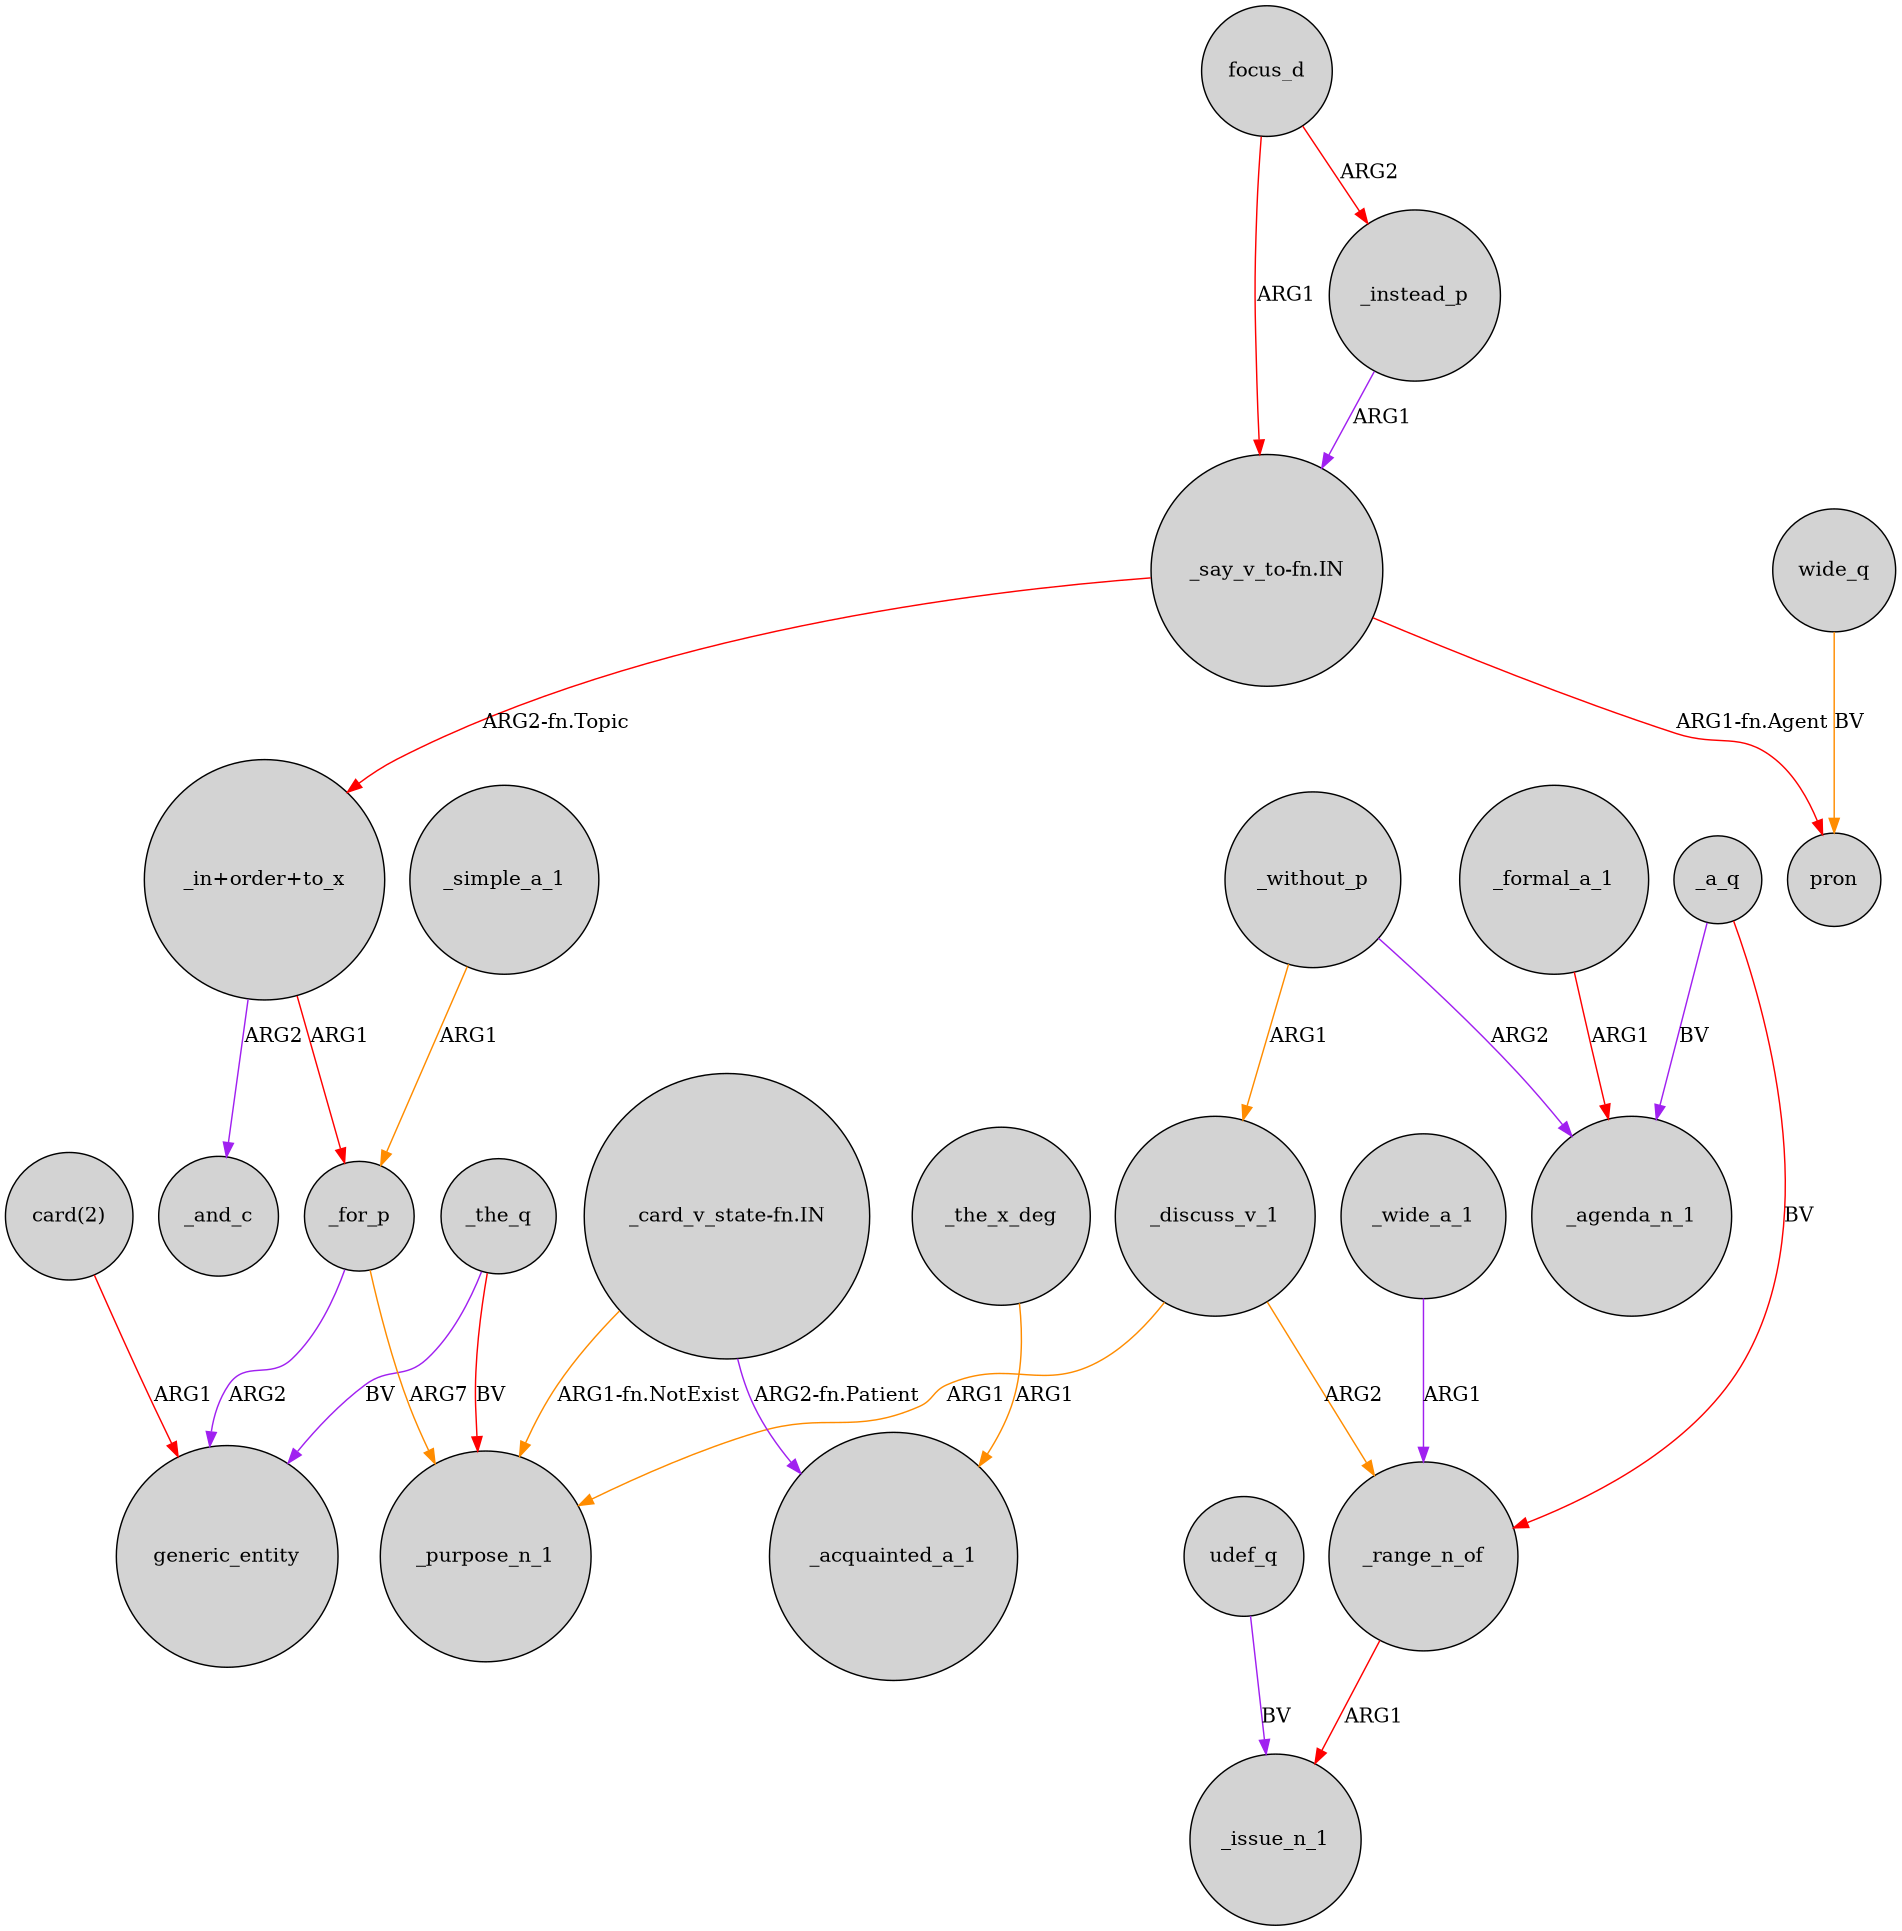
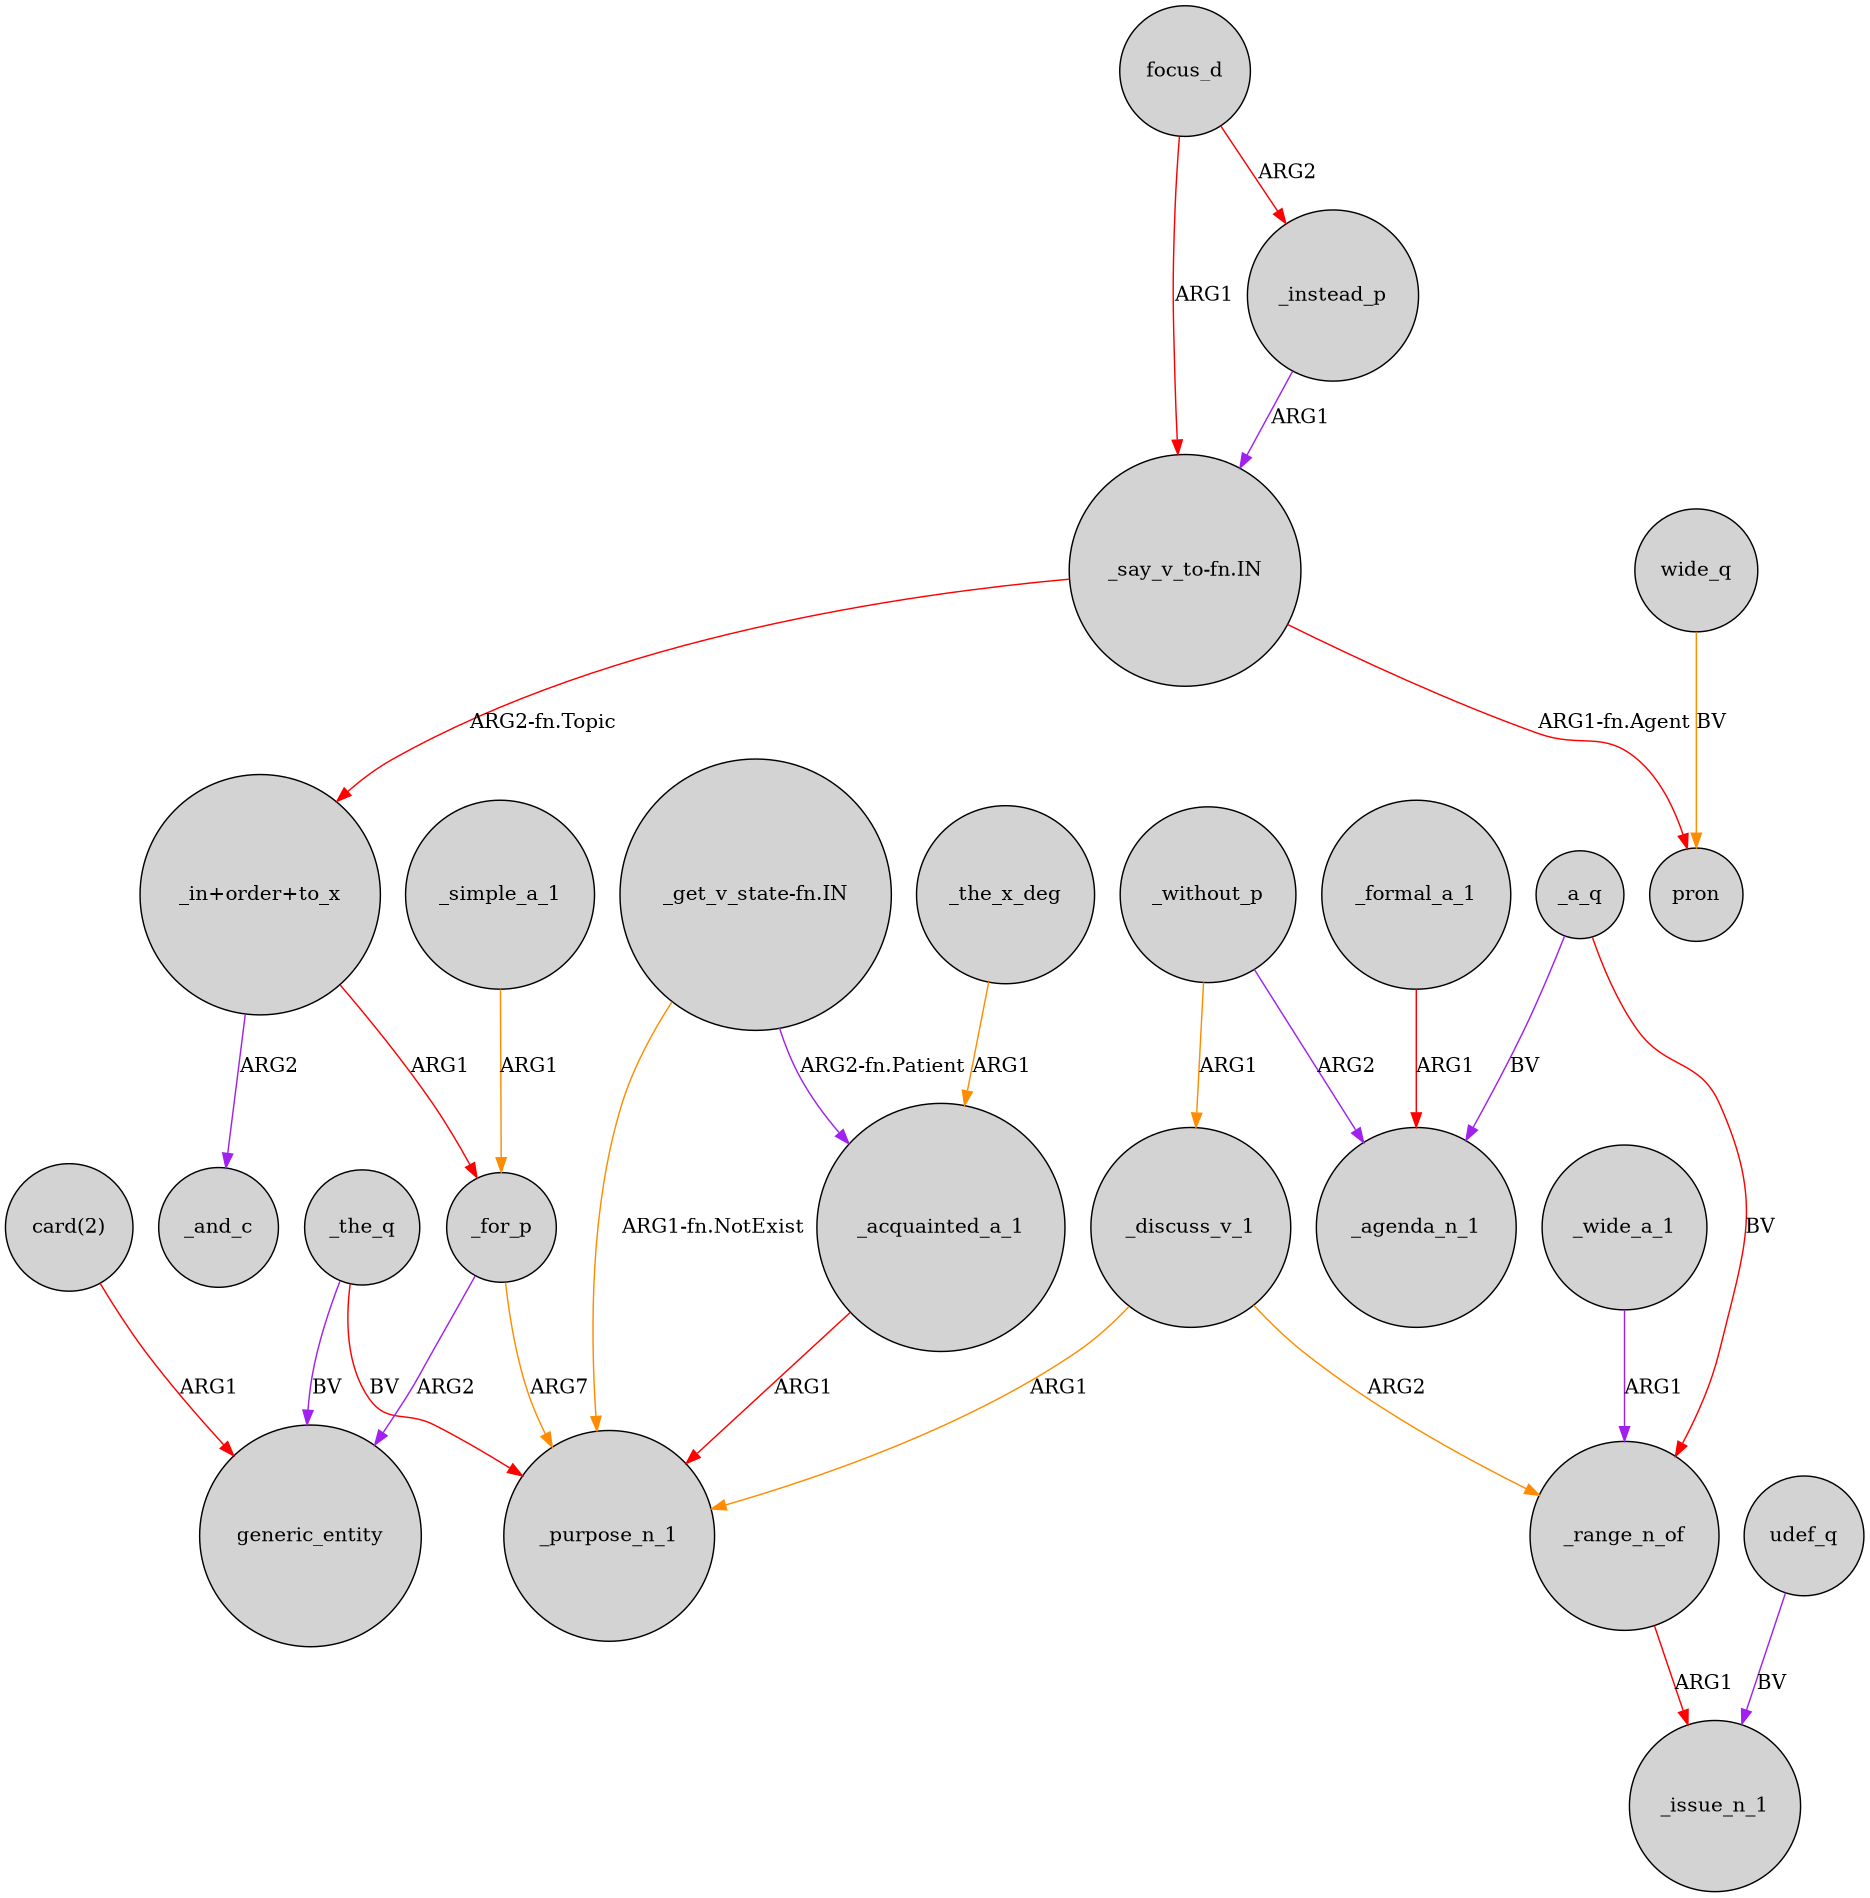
(727, 1216) -> (756, 895)
none -> (774, 1383)
